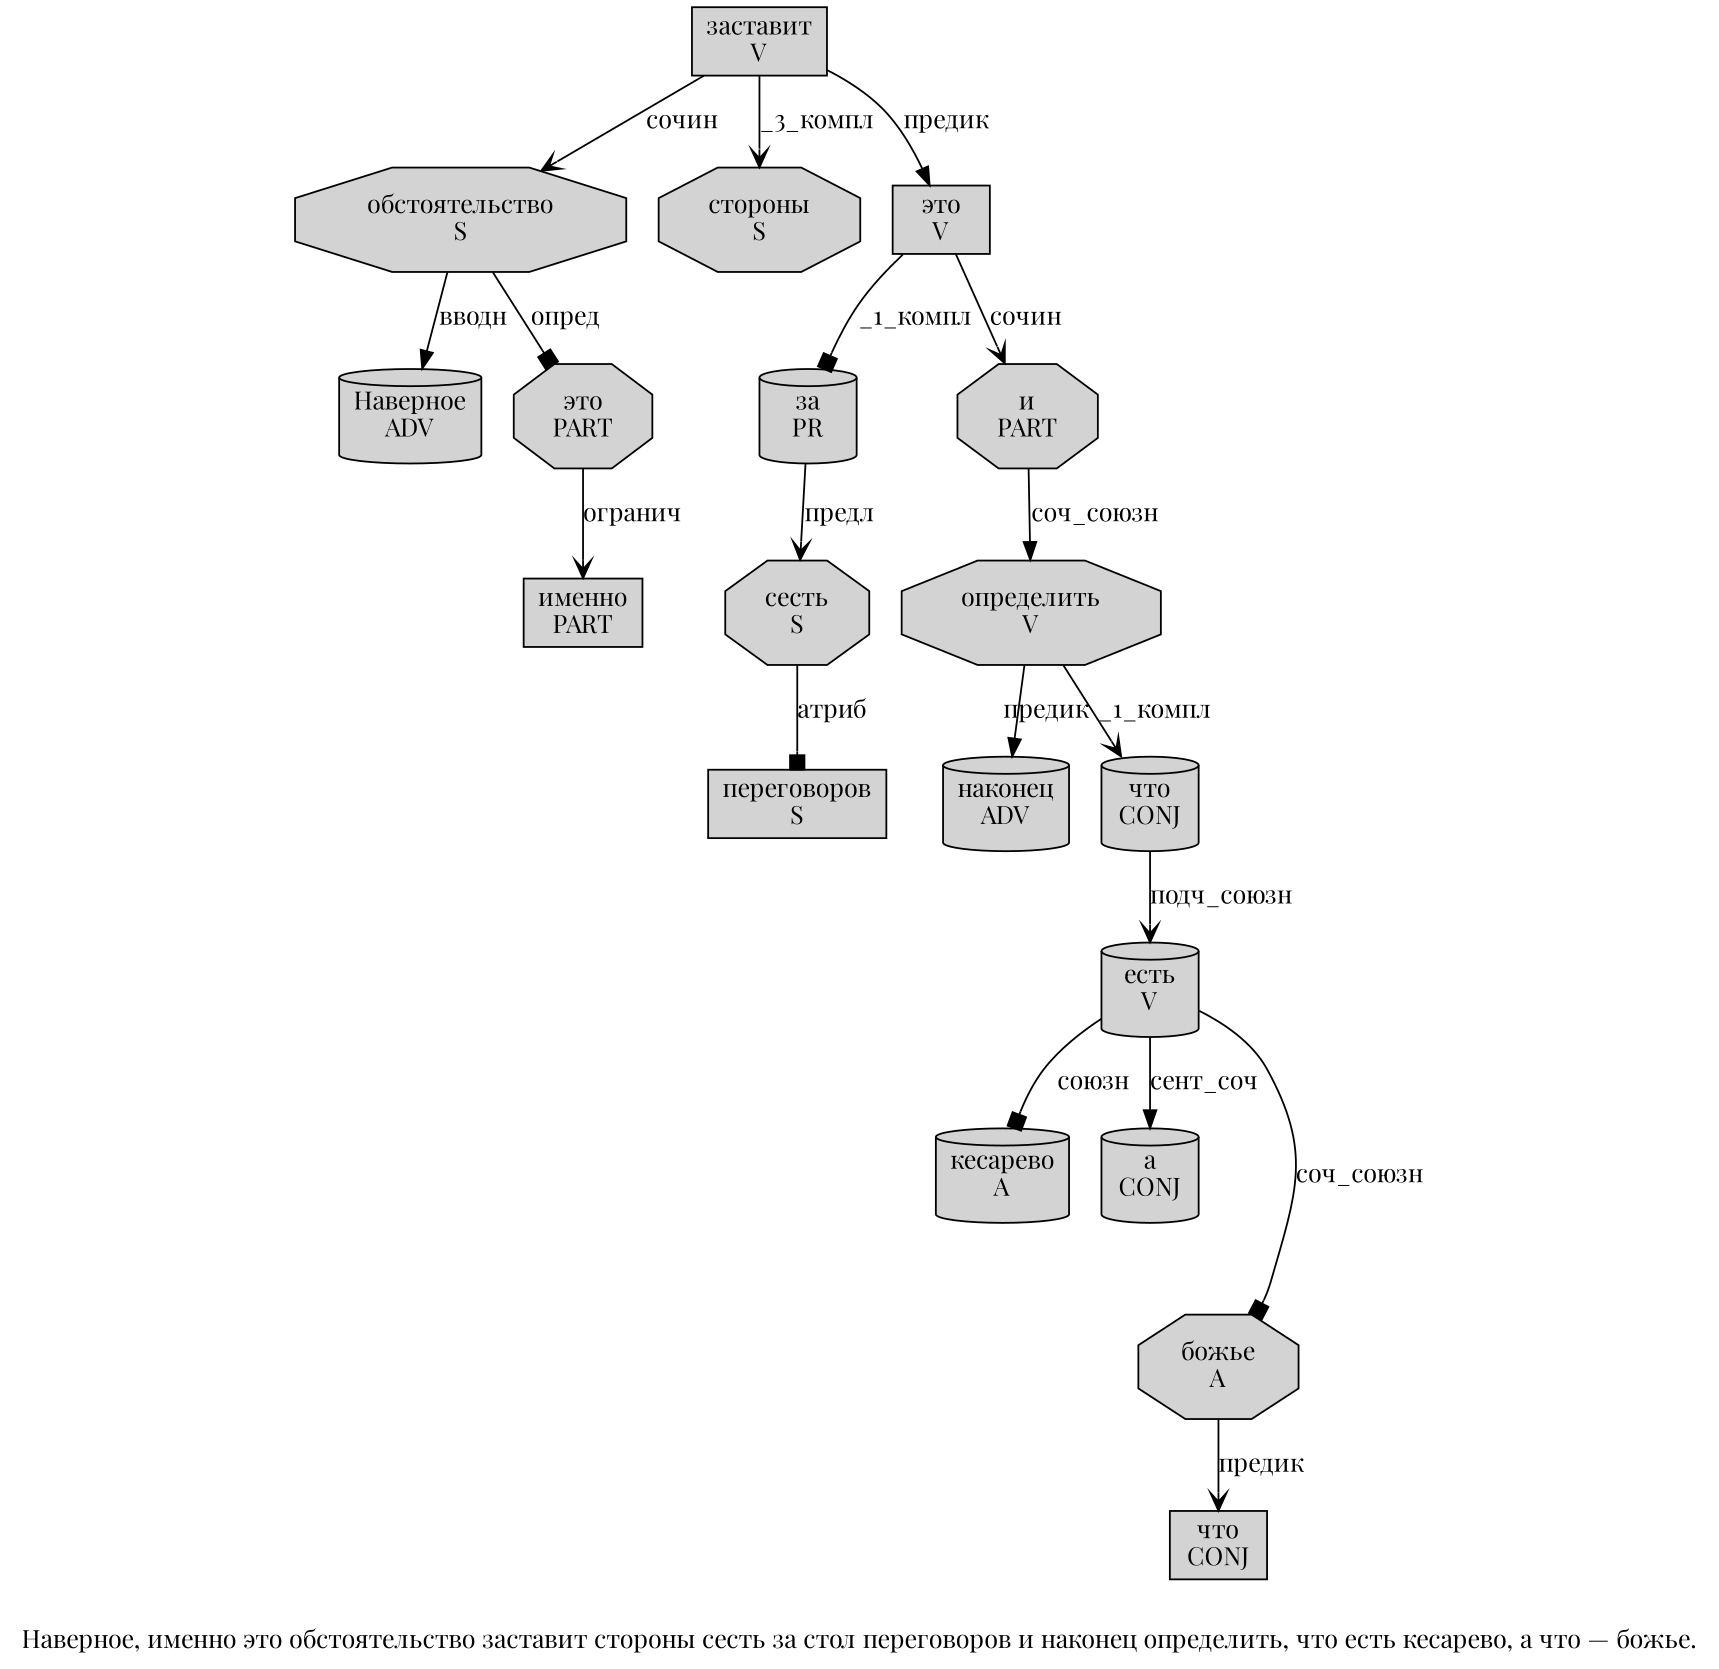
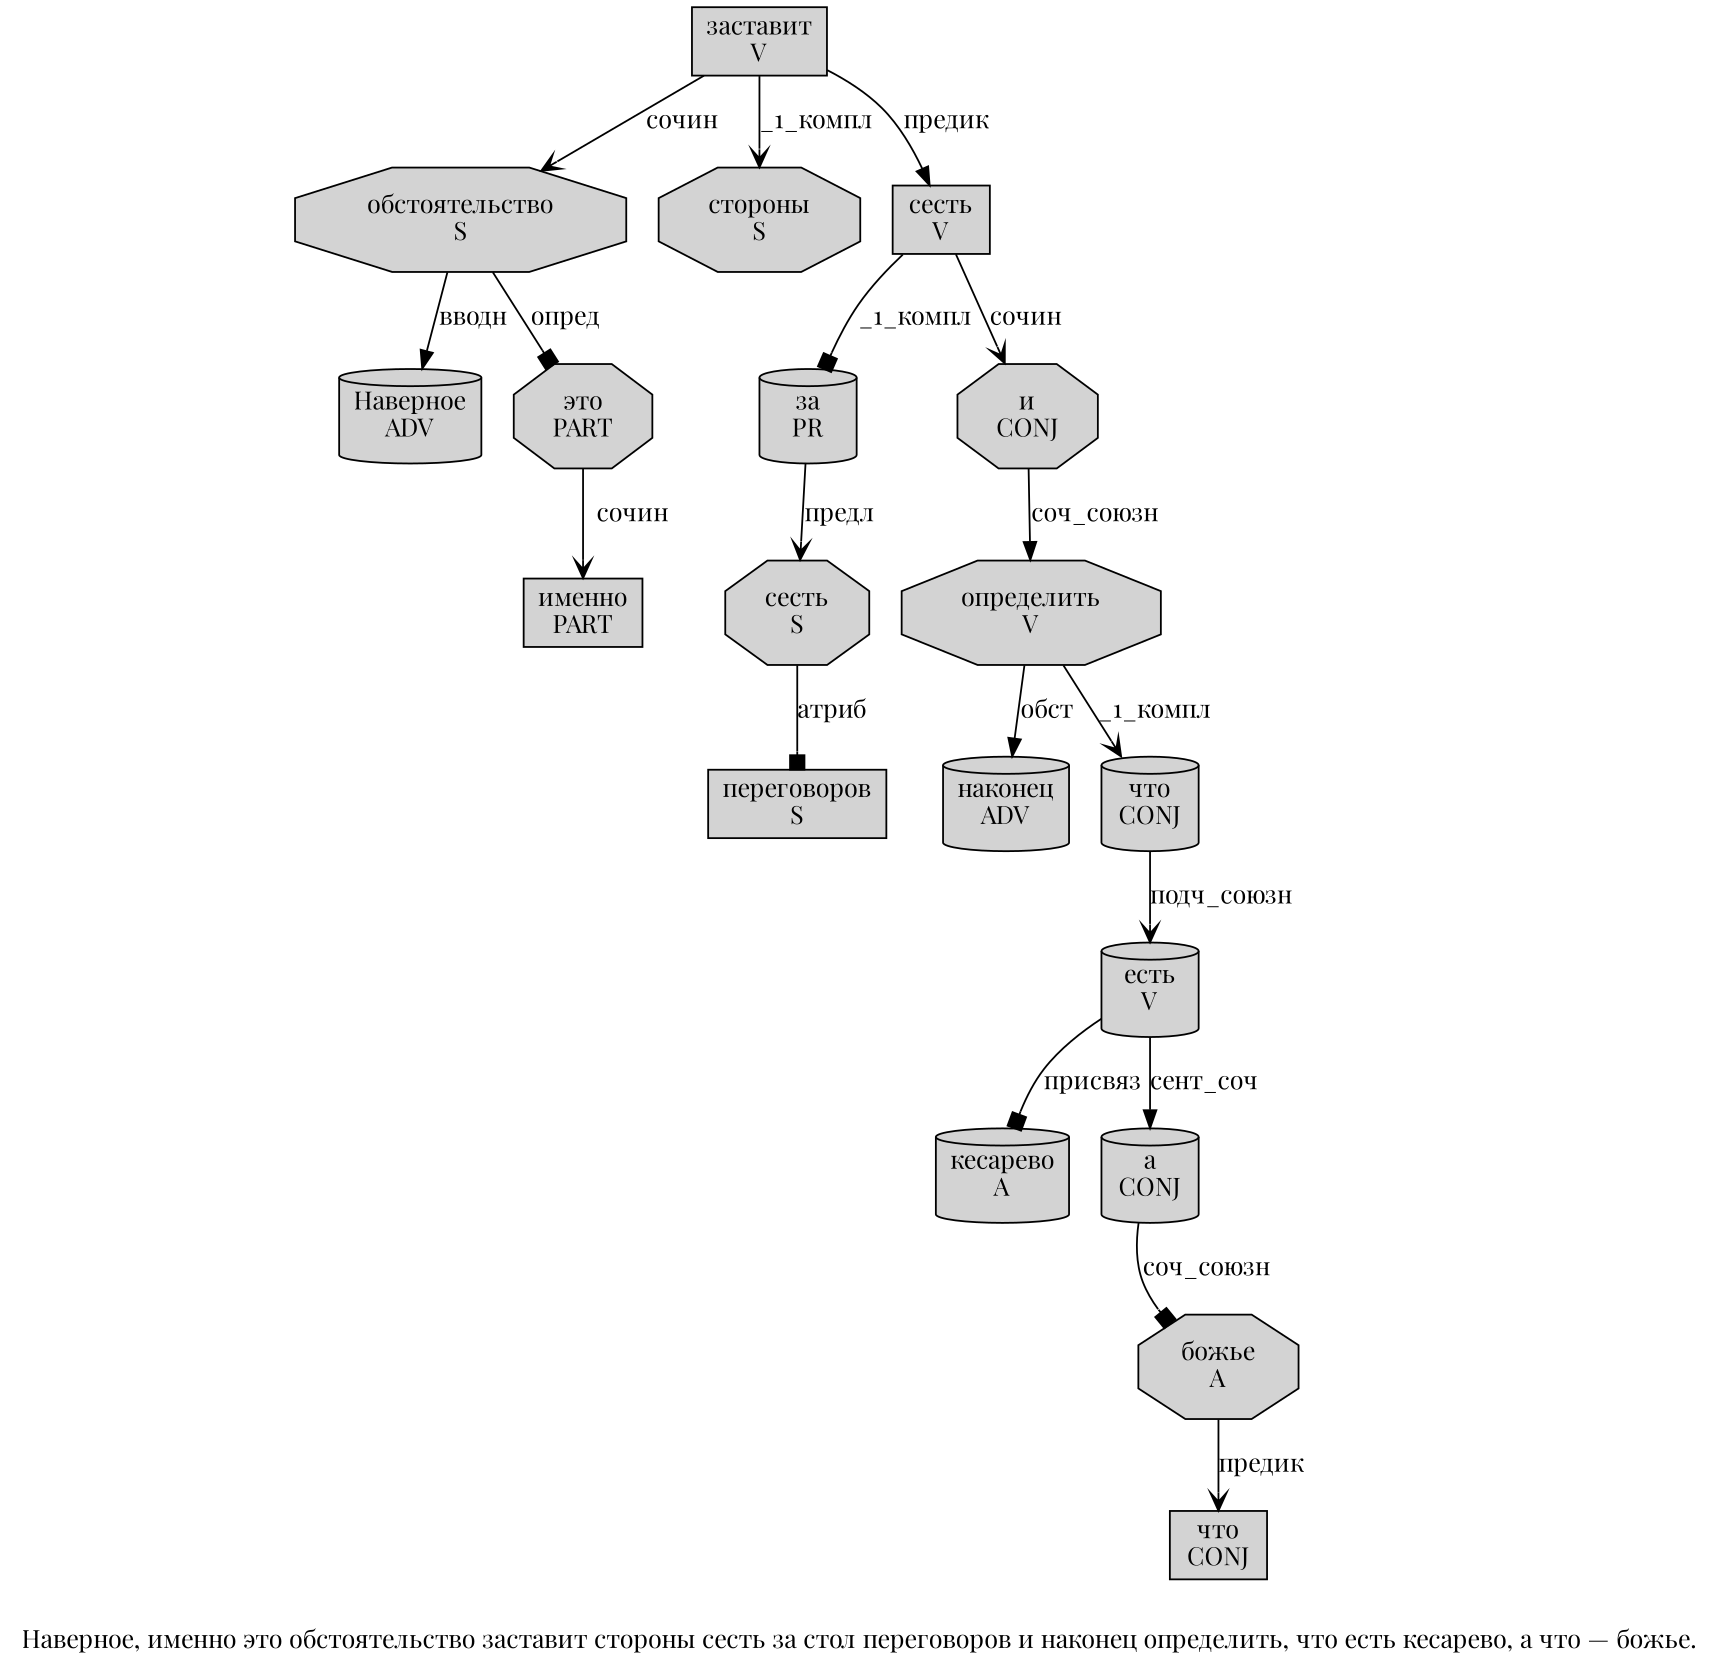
(817, 121) -> (817, 121)
(941, 220) -> (941, 220)
(1028, 416) -> (1028, 416)
(633, 514) -> (633, 514)
(1047, 711) -> (1047, 711)
(1093, 1083) -> (1093, 1083)
(1293, 1139) -> (1139, 1268)
